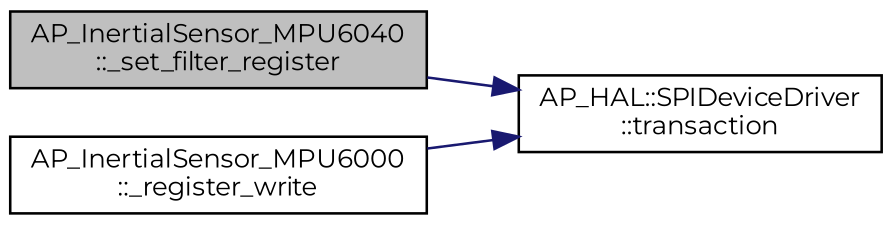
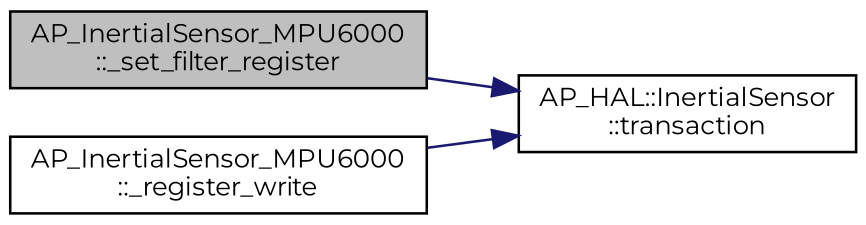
(218, 50) -> (218, 50)
(700, 114) -> (687, 114)
